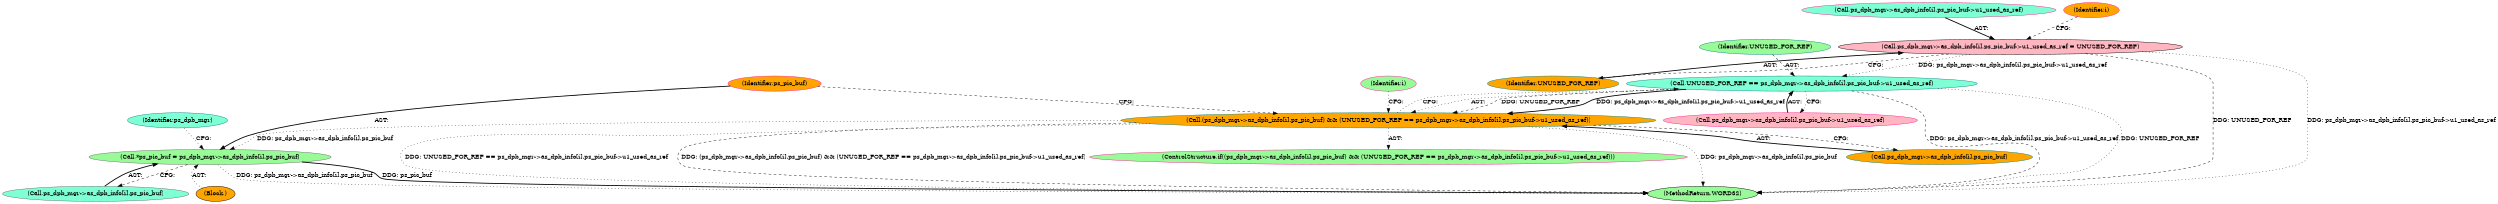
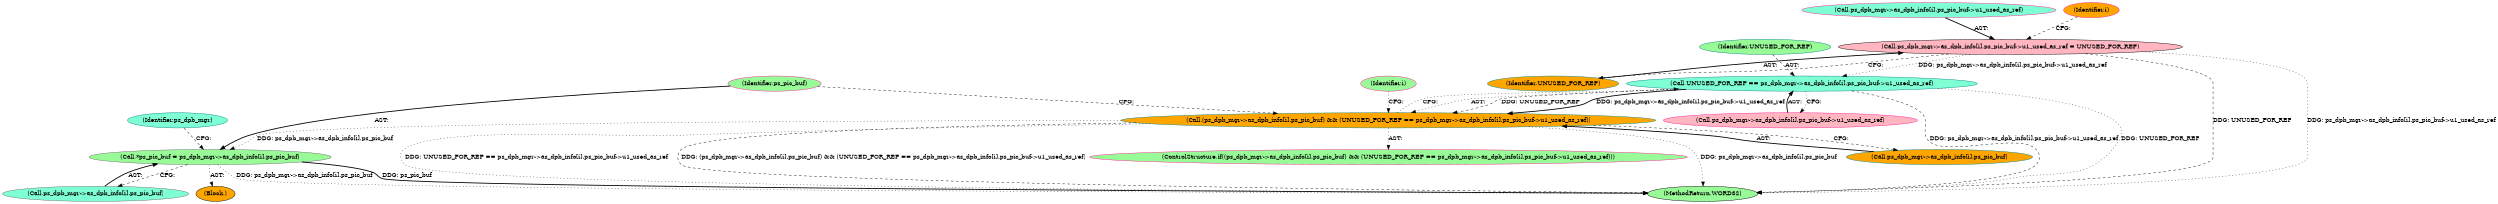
(775, 84) -> (775, 84)
(192, 137) -> (192, 137)
(193, 179) -> (210, 174)
